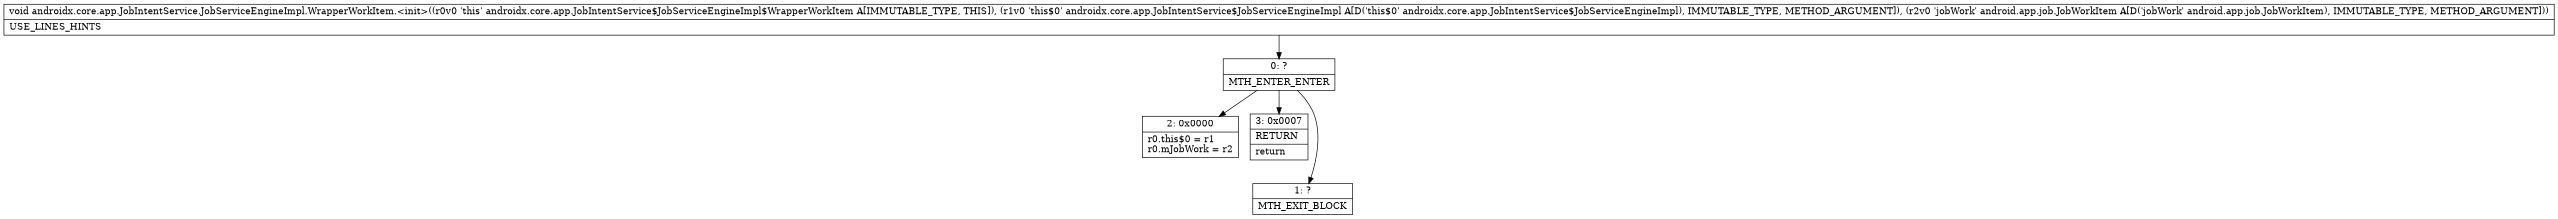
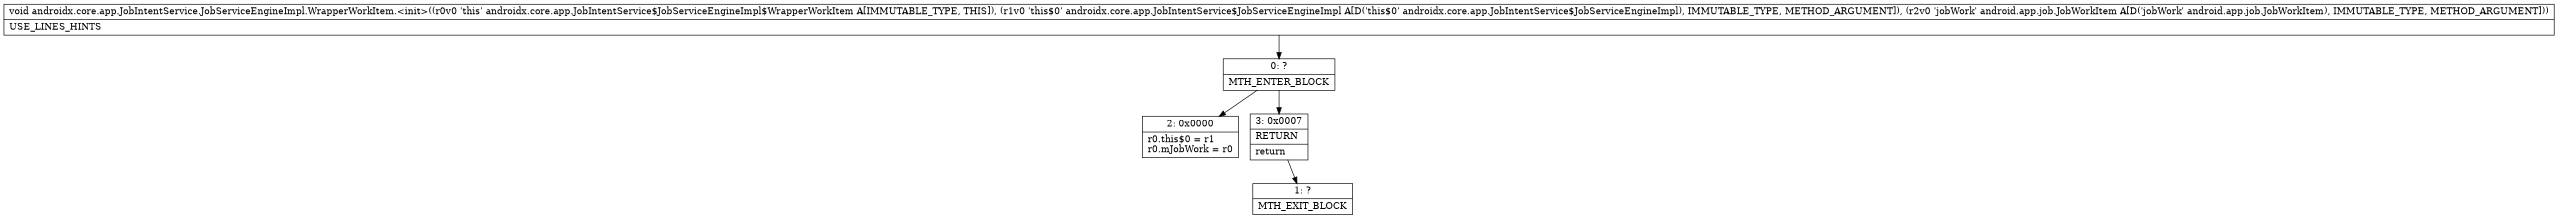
(1279, 82) -> (1279, 82)
(1318, 131) -> (1291, 169)
(1190, 149) -> (1190, 149)
